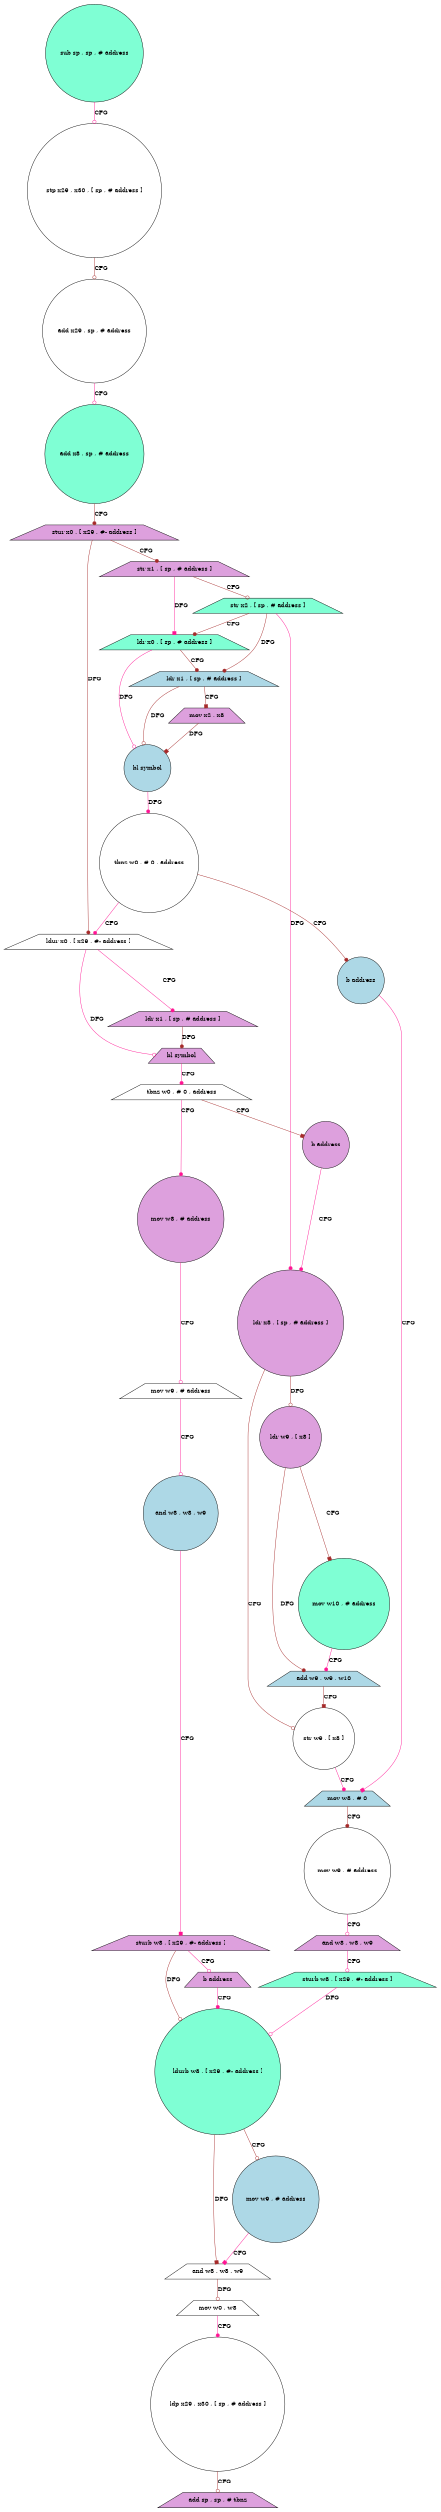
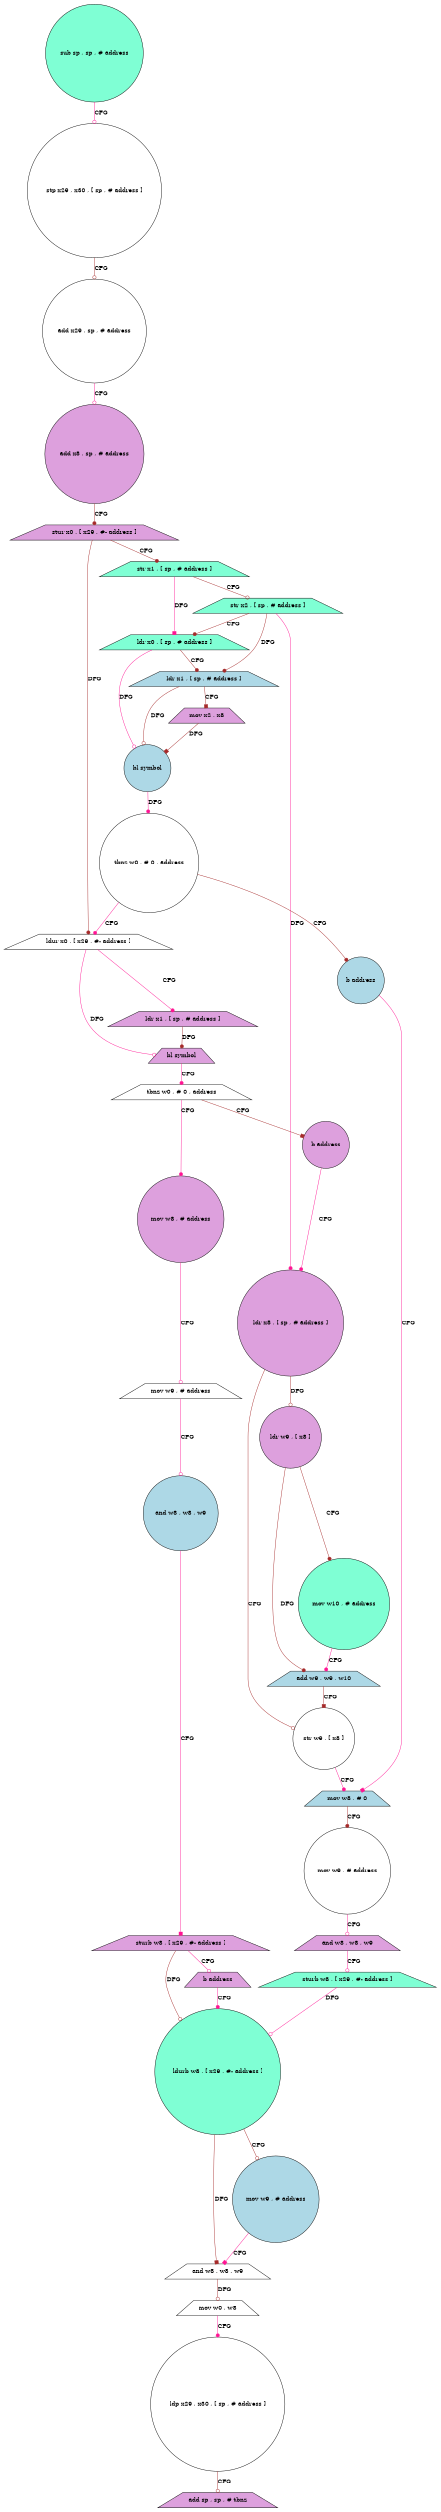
(94, 454) -> (94, 454)
(174, 569) -> (174, 569)
(314, 1512) -> (314, 1512)
